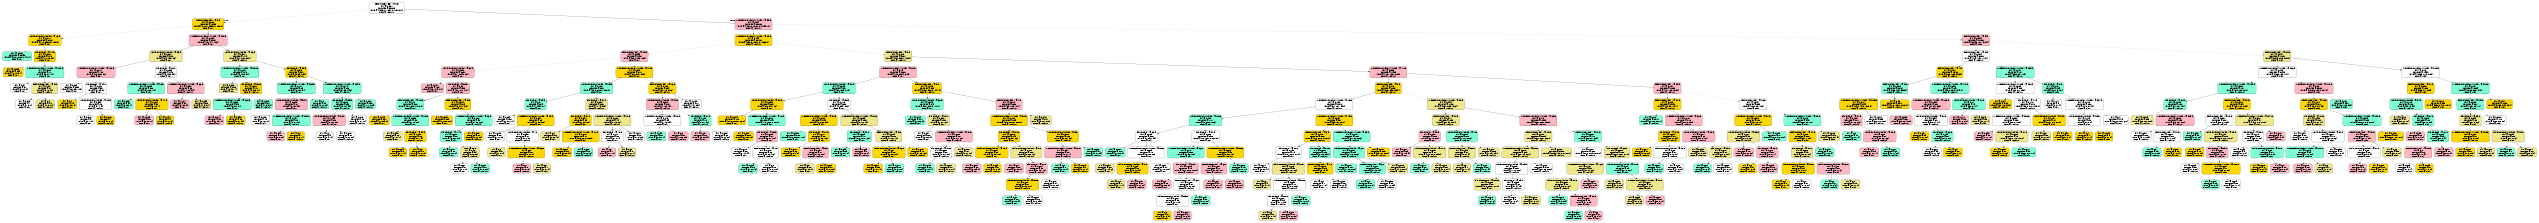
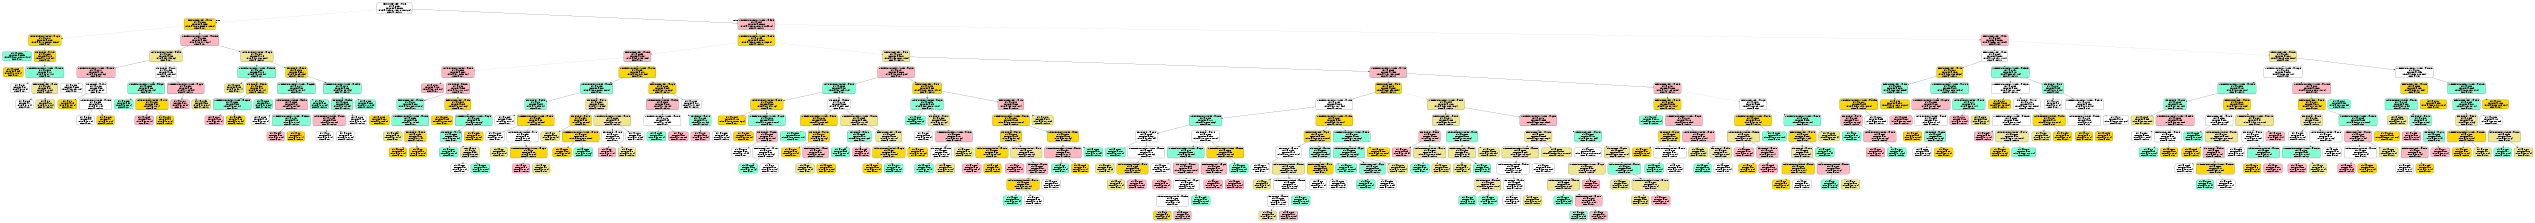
(918, 152) -> (918, 152)
(964, 152) -> (964, 152)
none -> (1488, 201)
